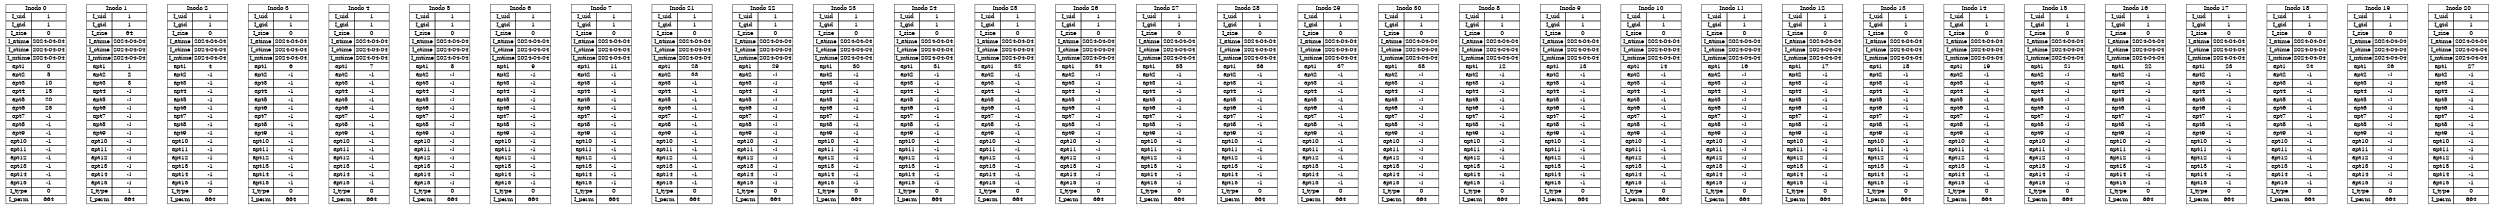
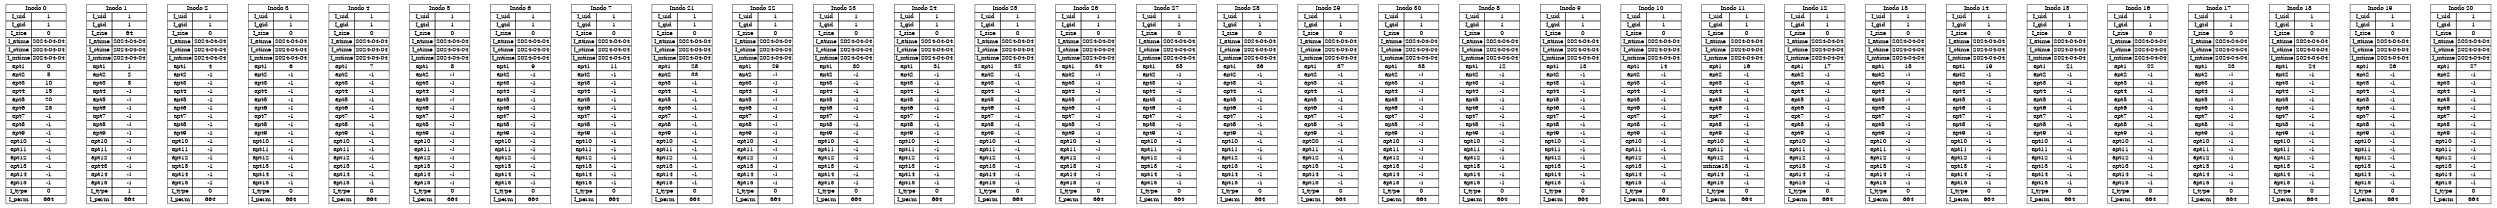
(1311, 141) -> (1311, 141)
(99, 166) -> (99, 166)
(1714, 166) -> (1716, 166)
